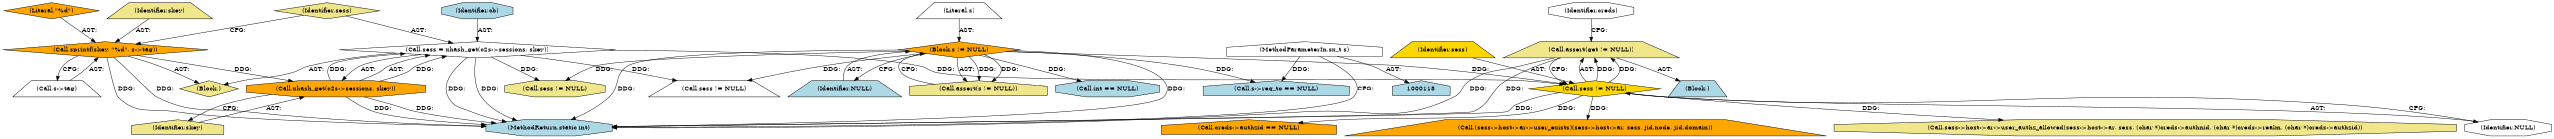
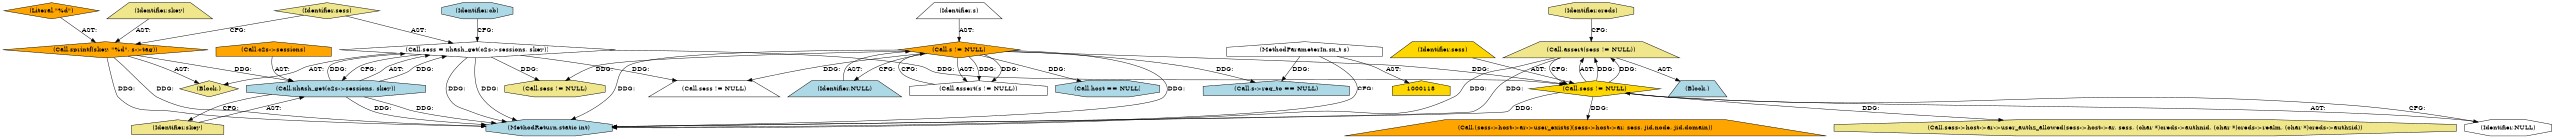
(959, 11) -> (959, 11)
(1591, 11) -> (1591, 11)
(487, 30) -> (487, 30)
none -> (274, 50)
(959, 50) -> (959, 50)
(1591, 50) -> (1591, 50)
(369, 69) -> (369, 69)
(57, 89) -> none
(336, 89) -> (336, 89)
(978, 89) -> (978, 89)
(1108, 89) -> (1108, 89)
(1421, 89) -> (1421, 89)
(1249, 128) -> none
